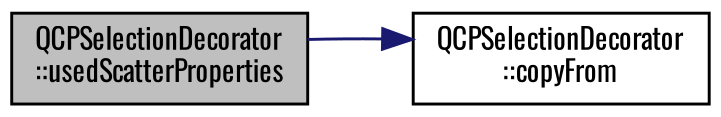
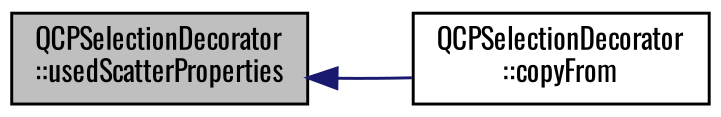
(345, 39) -> (375, 78)
